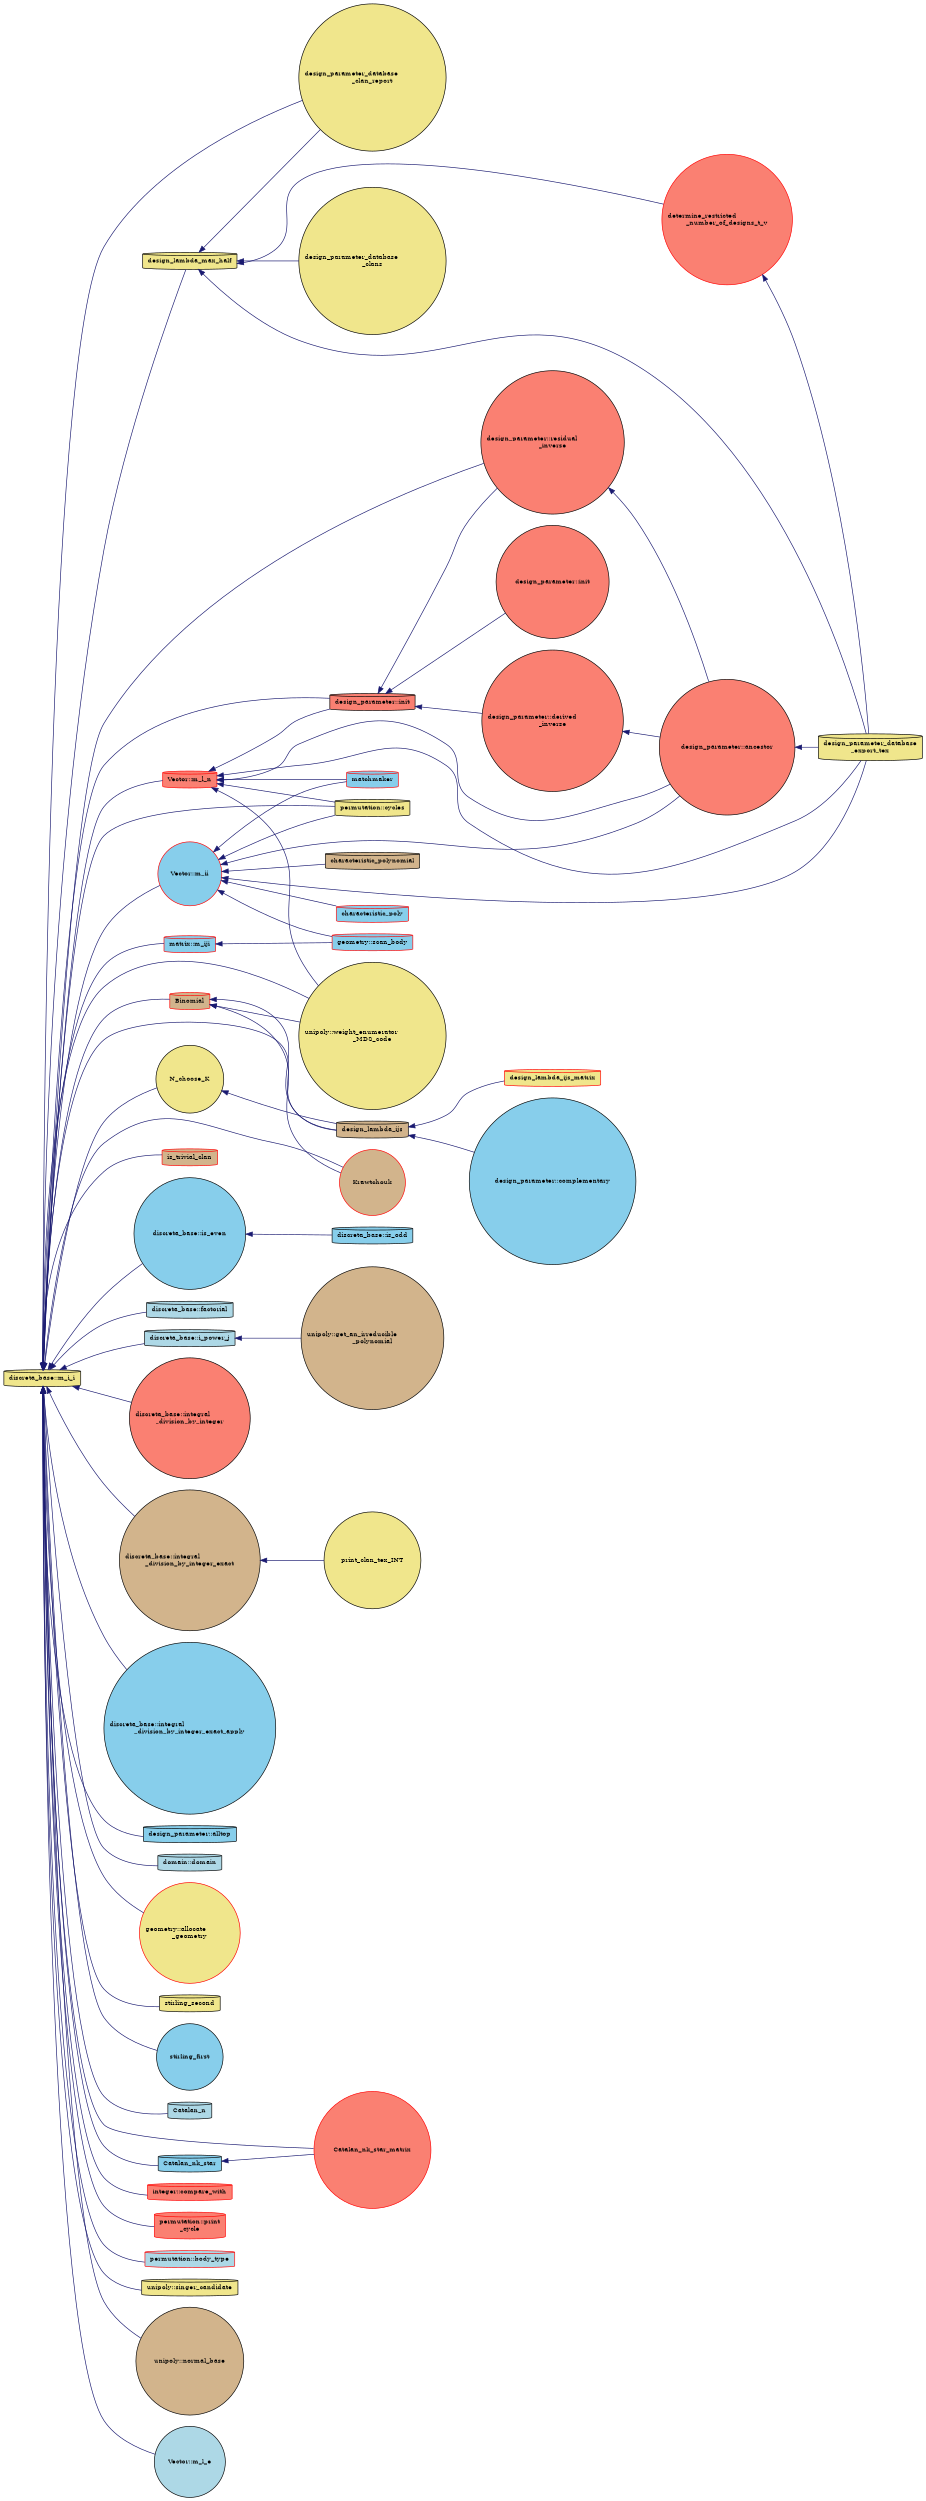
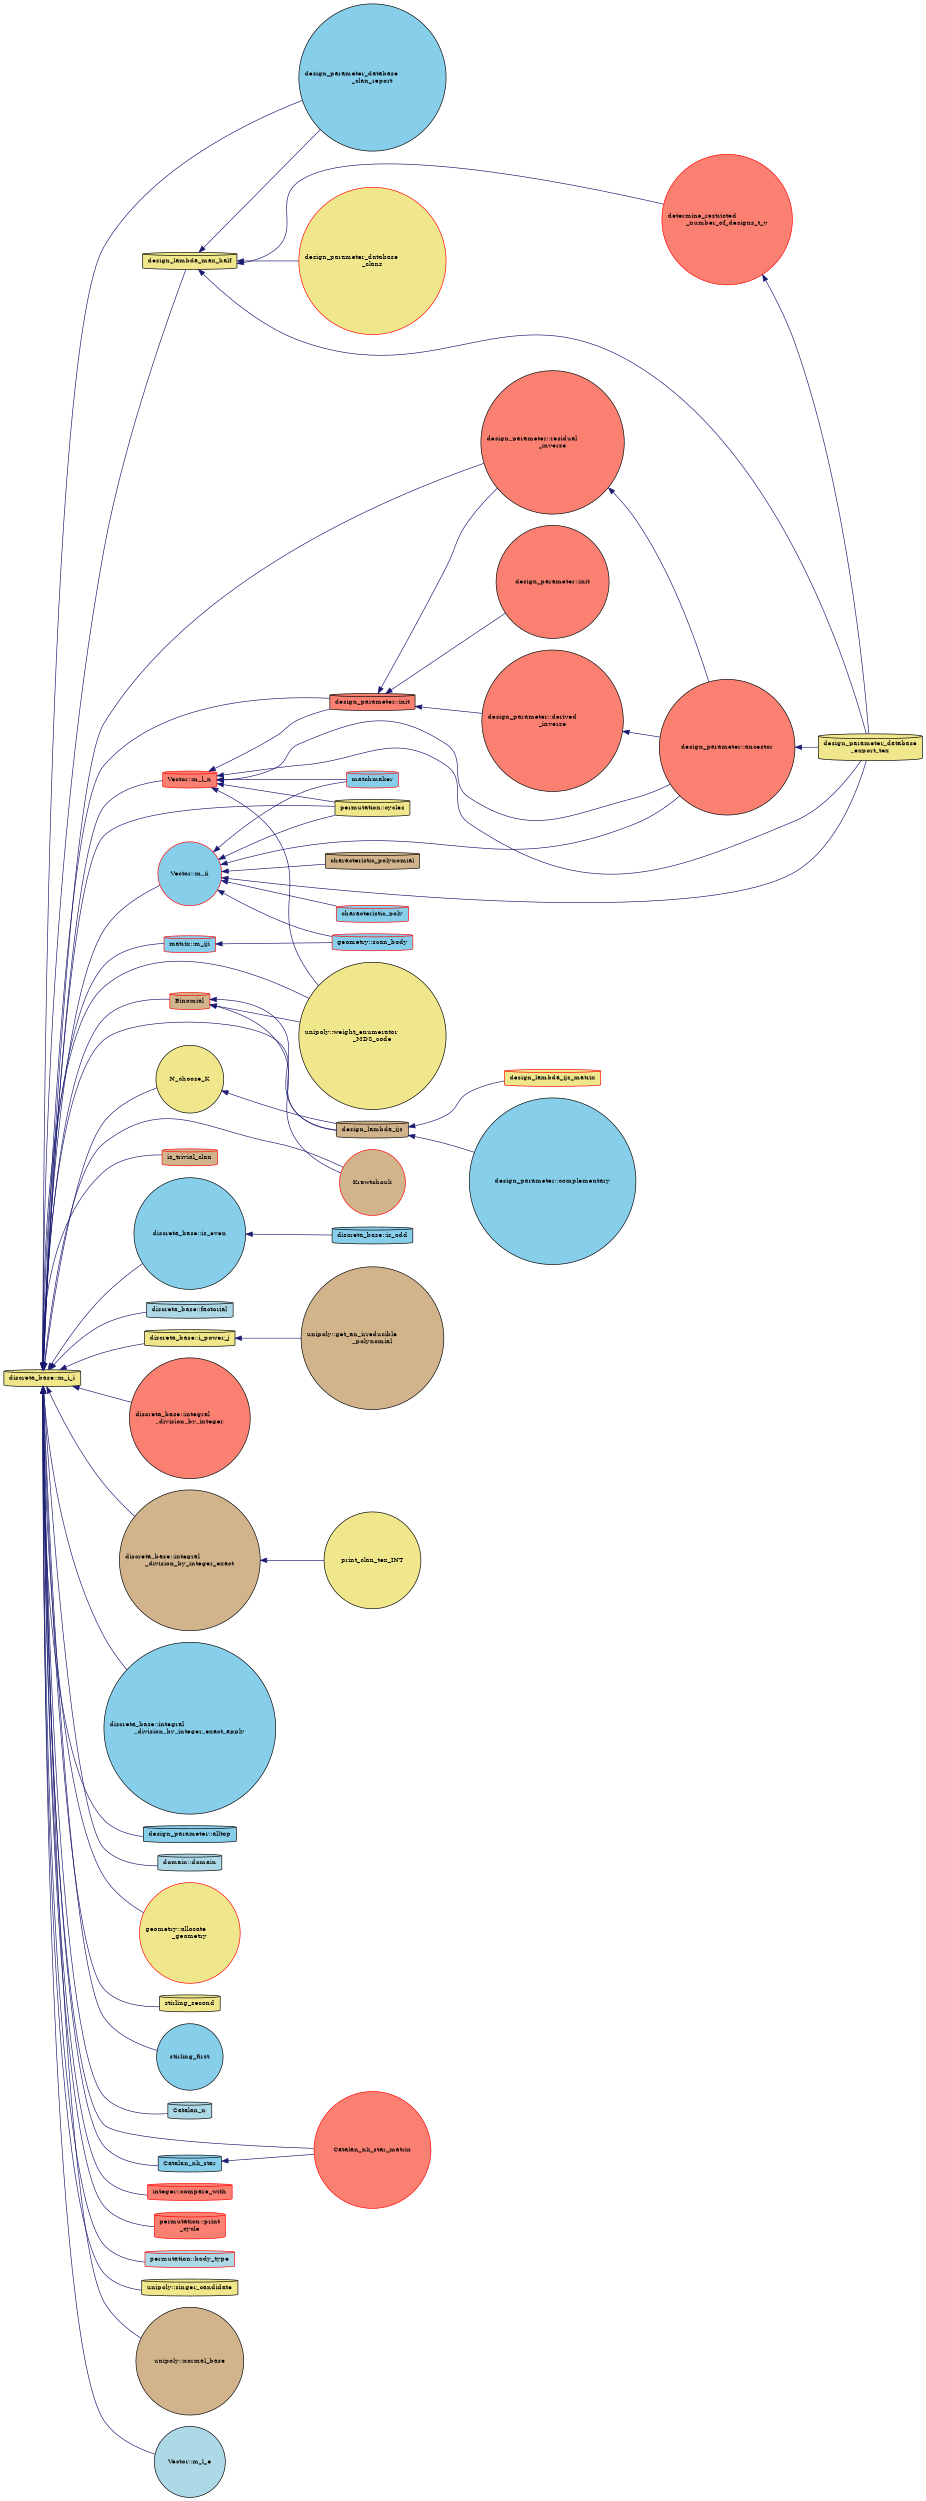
(372, 78) -> (372, 78)
(372, 261) -> (372, 261)
(190, 1338) -> (190, 1338)
